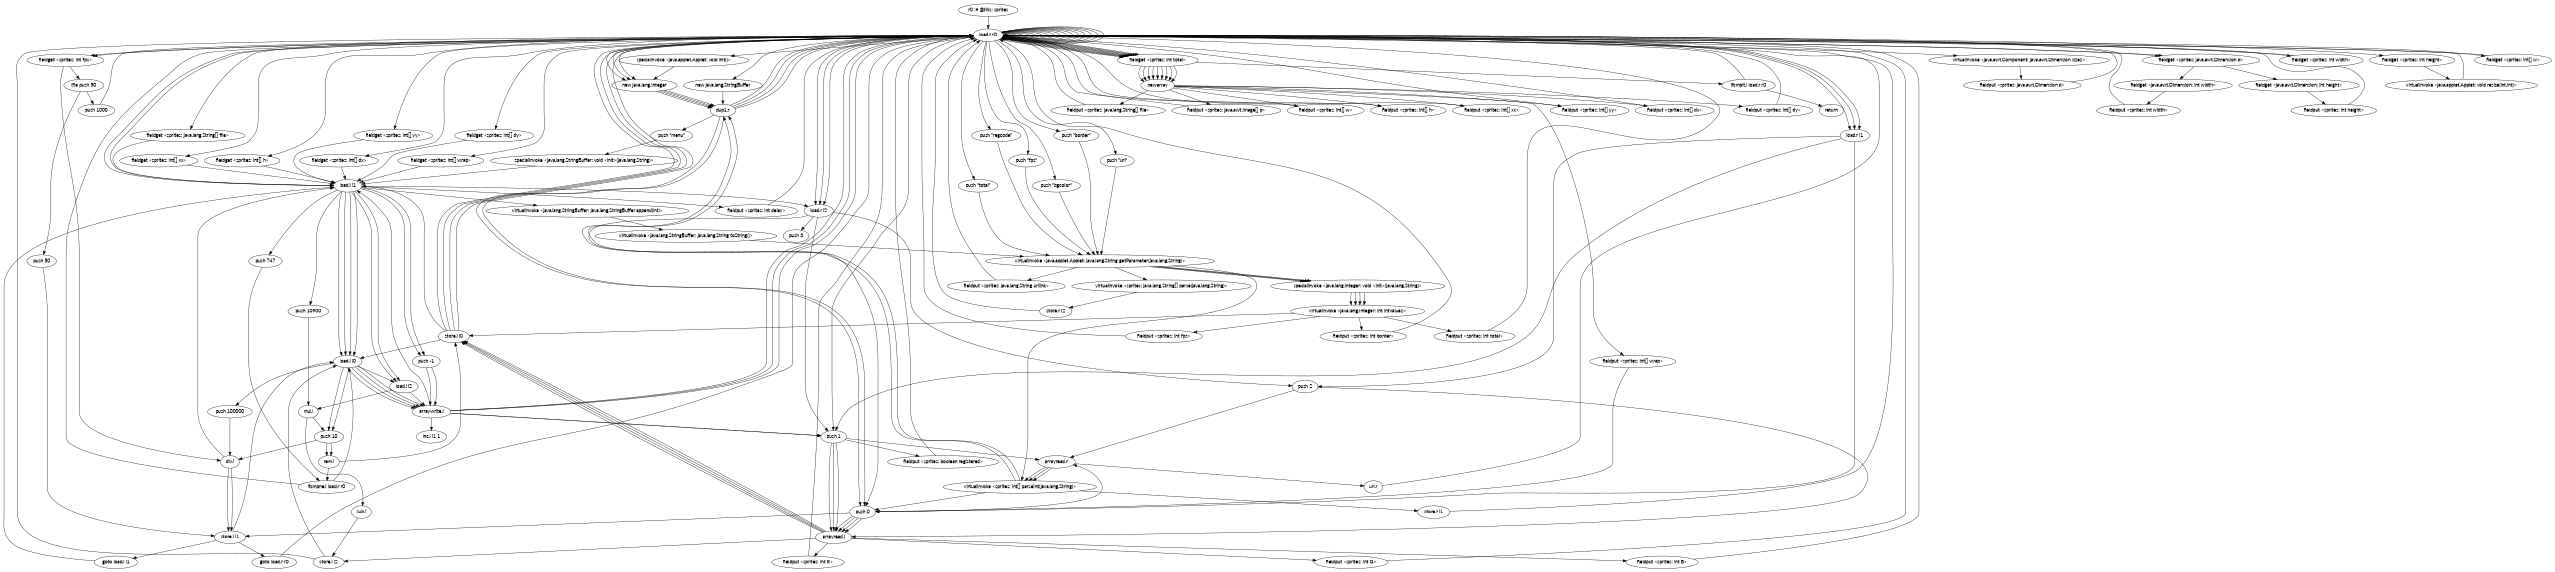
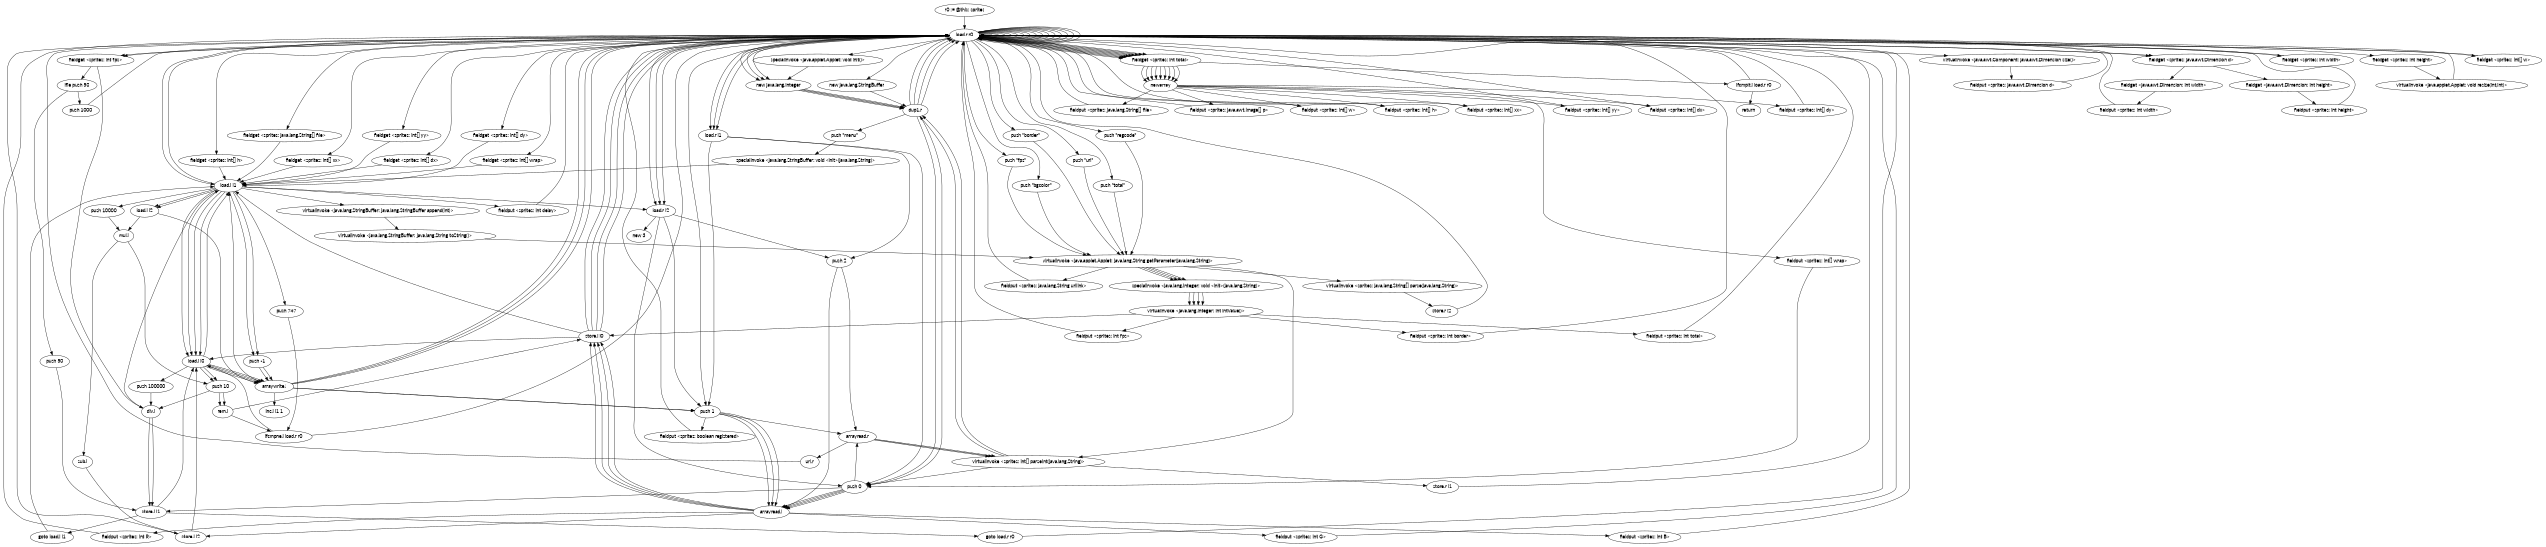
(796, 236) -> (639, 236)
(308, 311) -> (104, 211)
(374, 373) -> (207, 273)
